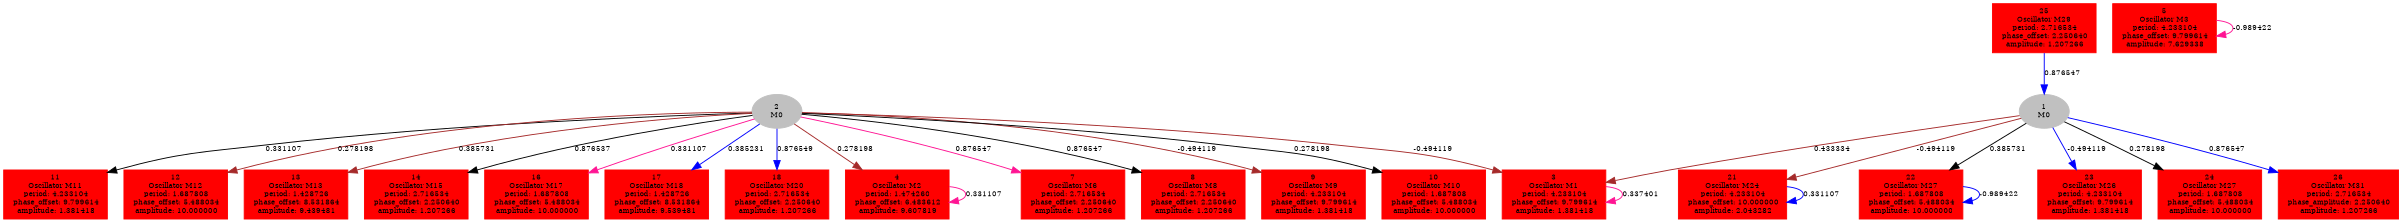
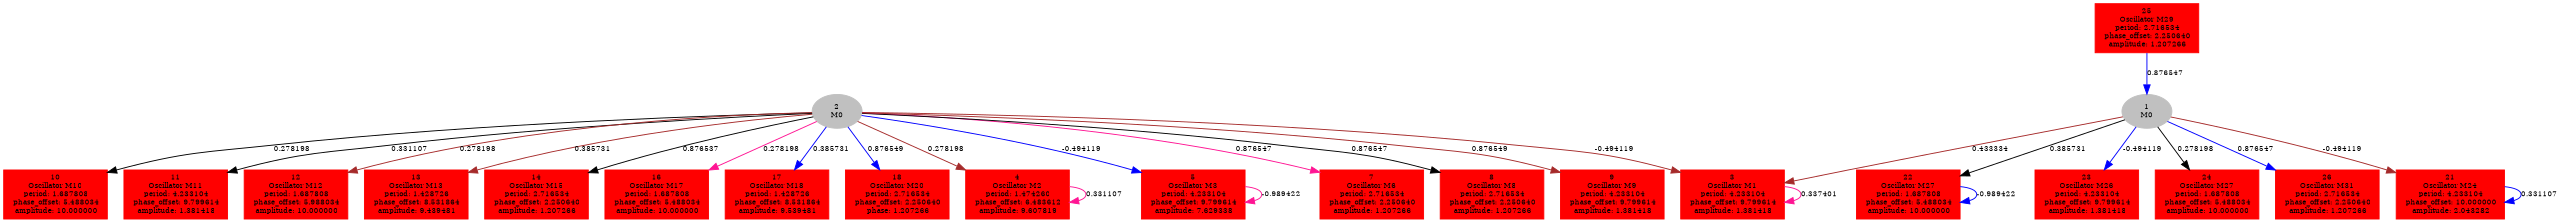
none -> (998, 138)
(690, 149) -> (783, 149)
(747, 149) -> (832, 149)
(1198, 149) -> (1491, 149)
(176, 202) -> (296, 202)
(2338, 202) -> (2327, 202)
(777, 211) -> (897, 211)
